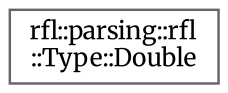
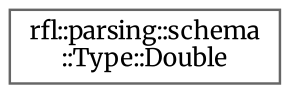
(114, 47) -> (145, 47)
